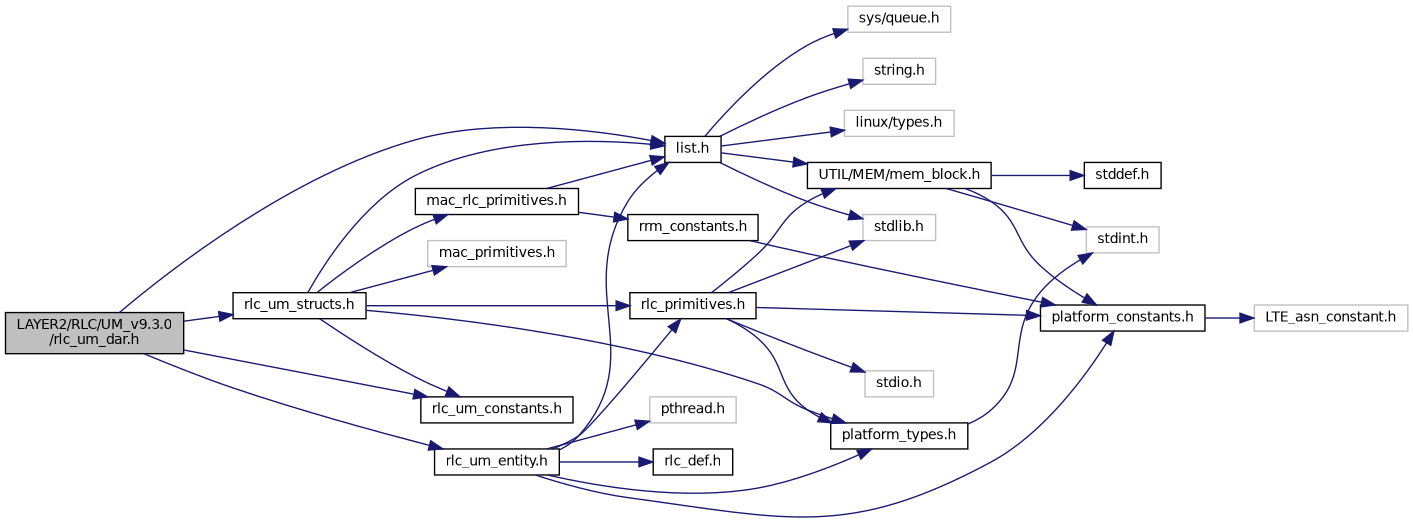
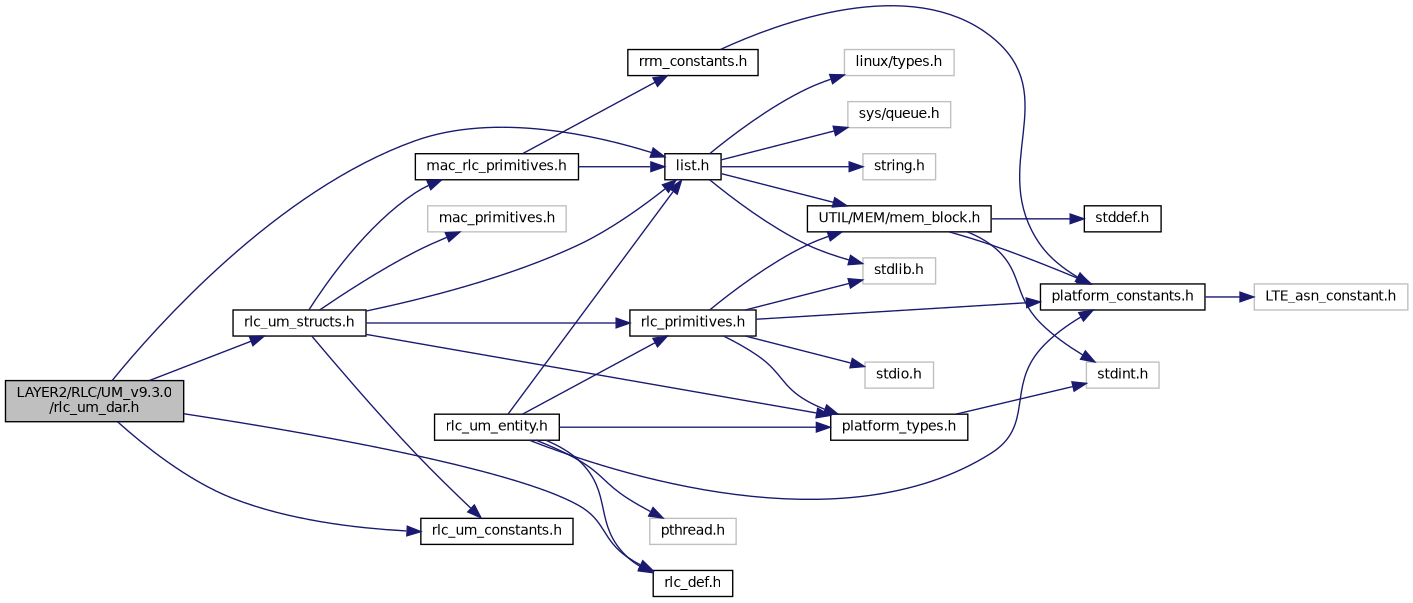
(285, 405) -> (439, 461)
